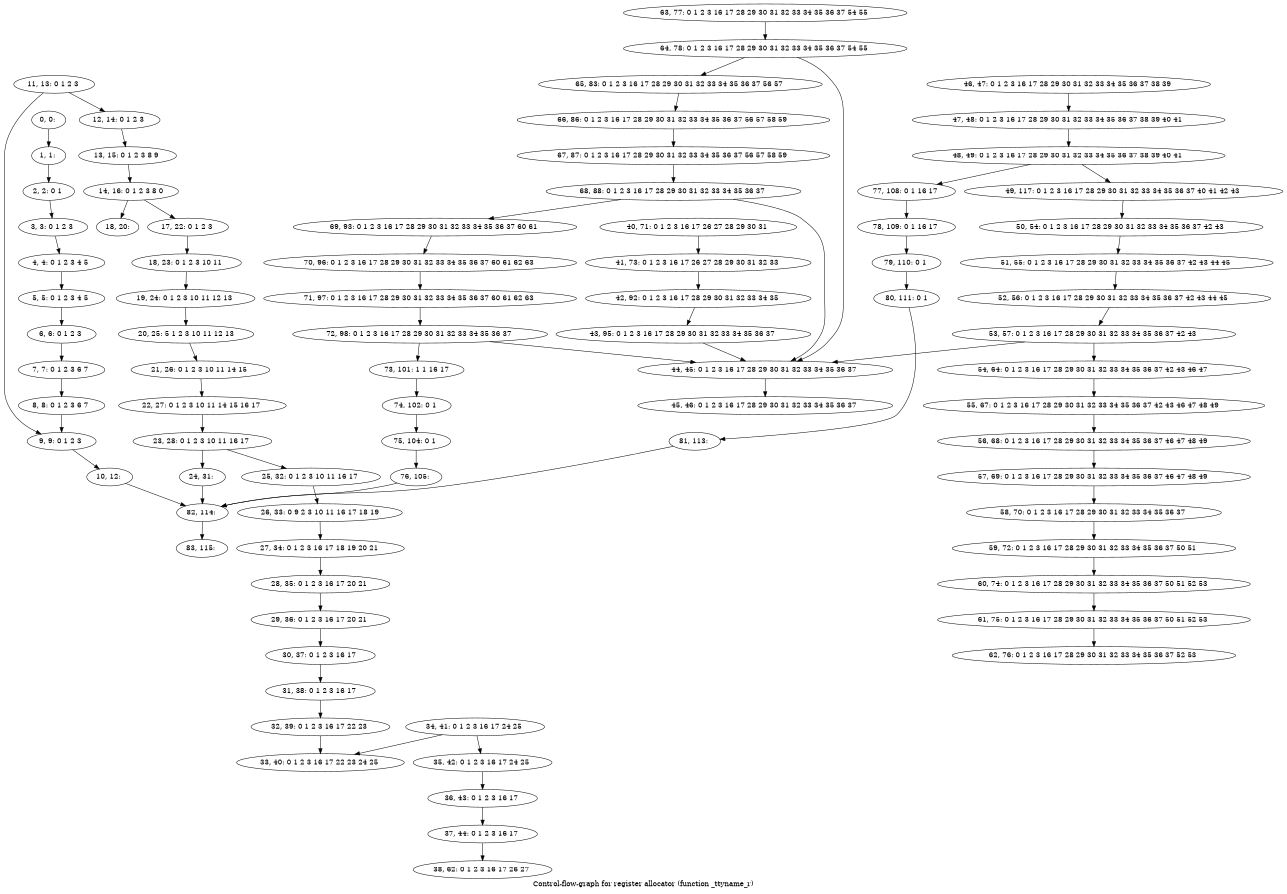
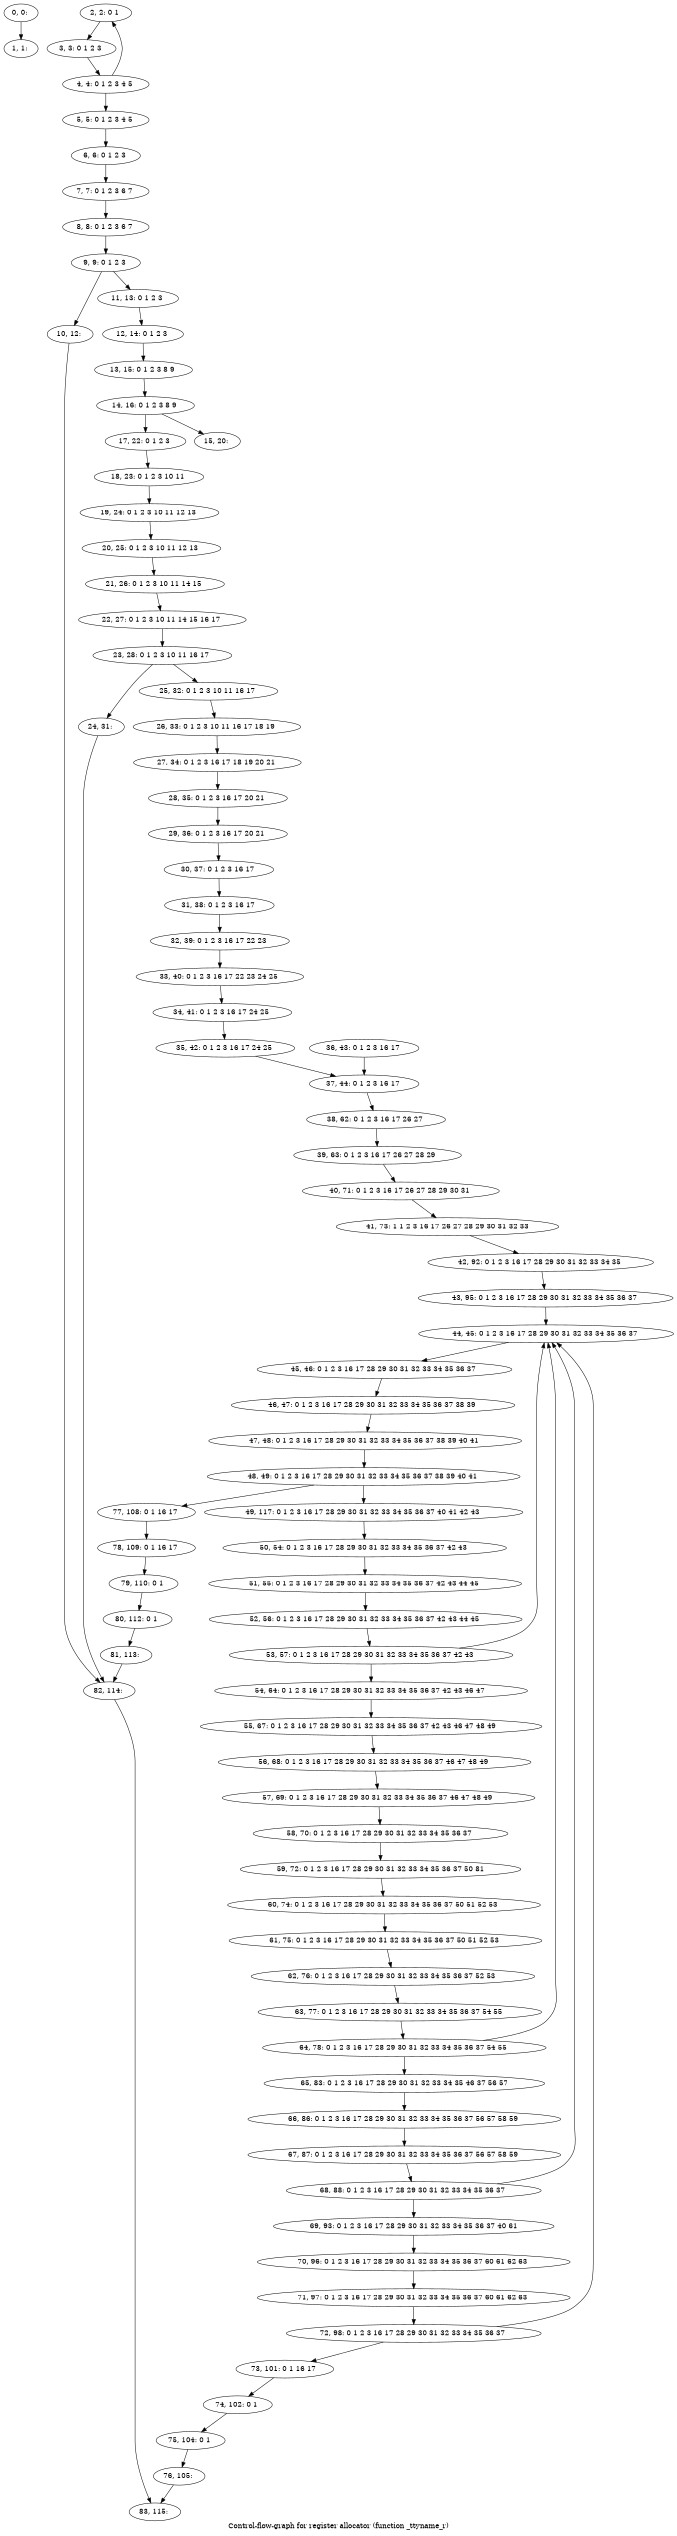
(680, 84) -> (404, 2083)
(49, 171) -> (122, 51)
(131, 191) -> (146, 406)
(118, 227) -> (217, 441)
(435, 227) -> (414, 2226)
(5, 263) -> (120, 279)
(698, 263) -> (447, 1227)
(907, 298) -> (138, 1619)
(186, 334) -> (151, 548)
(417, 370) -> (285, 2369)
(312, 495) -> (169, 2492)
(320, 513) -> (217, 727)
(1094, 548) -> (381, 1869)
(401, 744) -> (221, 992)
(483, 778) -> (293, 1066)
none -> (378, 1155)
none -> (380, 1385)
none -> (396, 1992)
